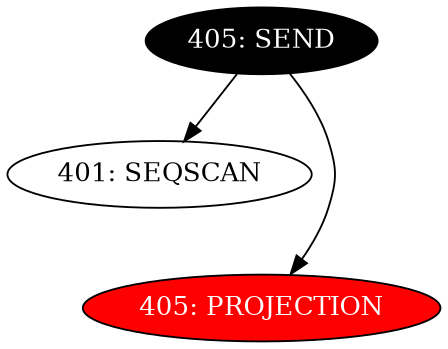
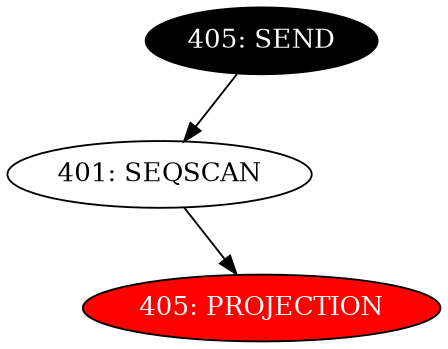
(334, 165) -> (204, 233)
